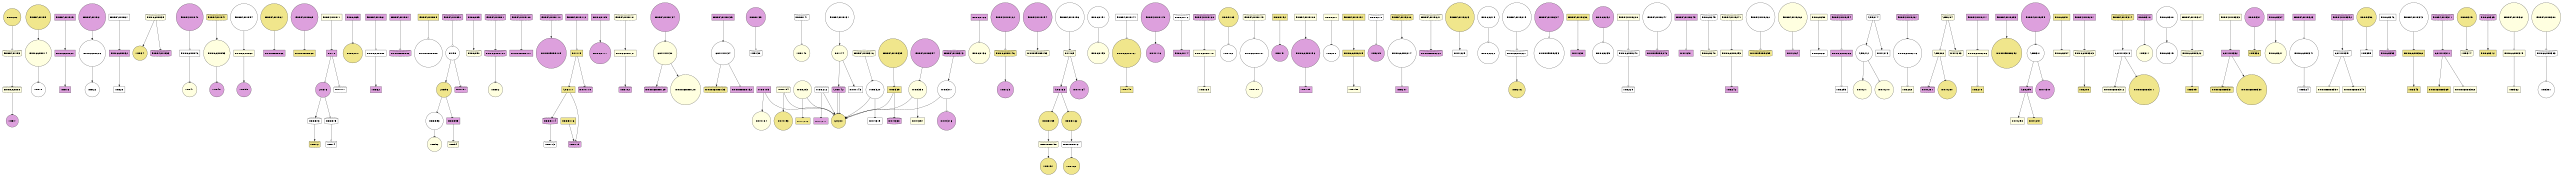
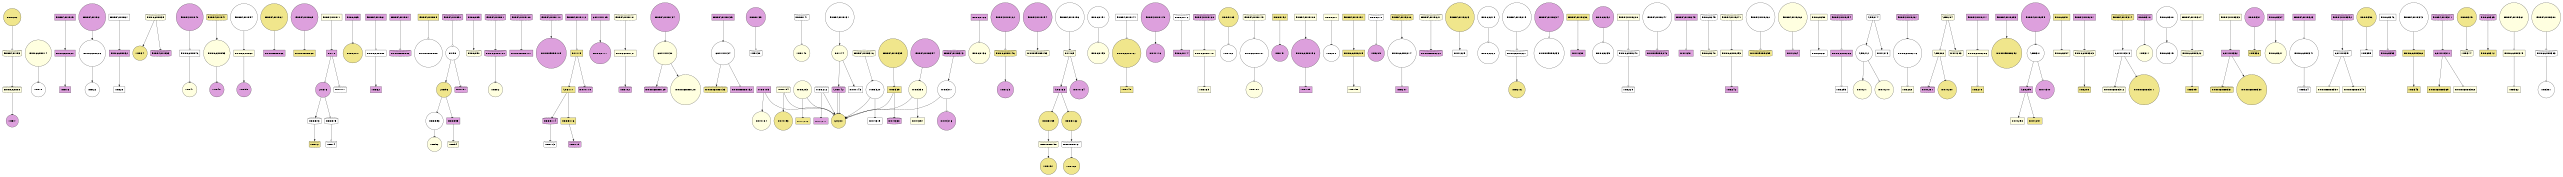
(38, 17) -> none
(600, 17) -> (600, 17)
(578, 116) -> (568, 105)
